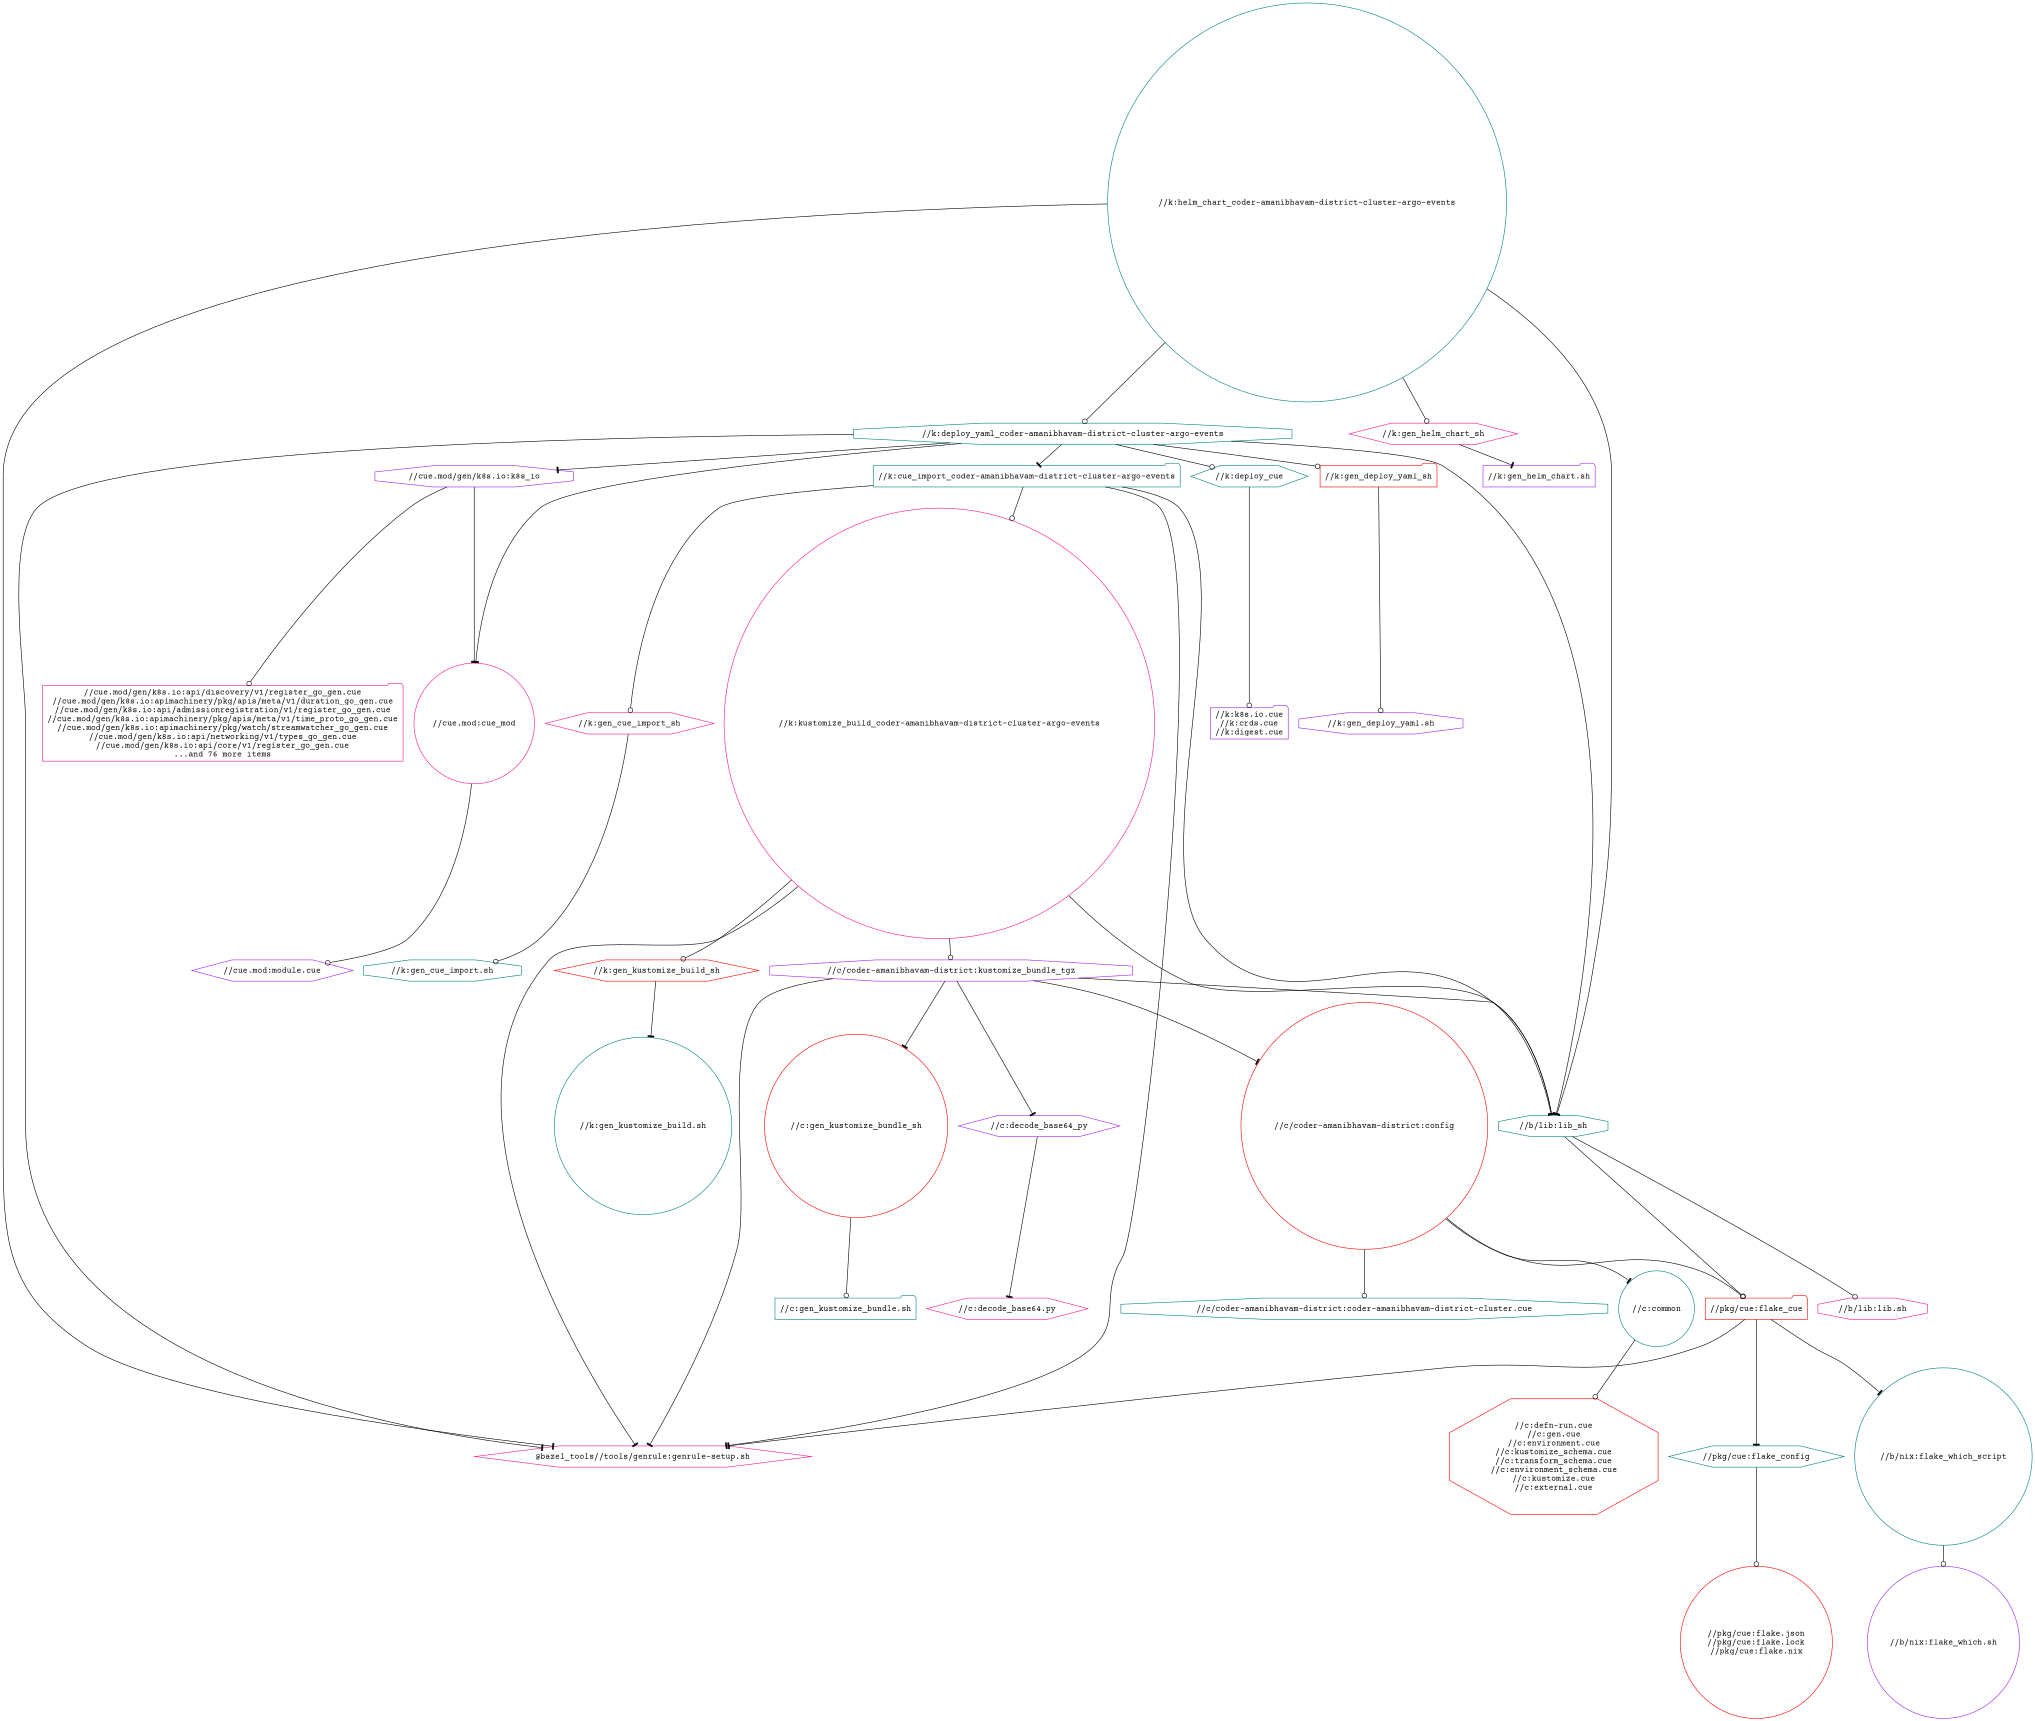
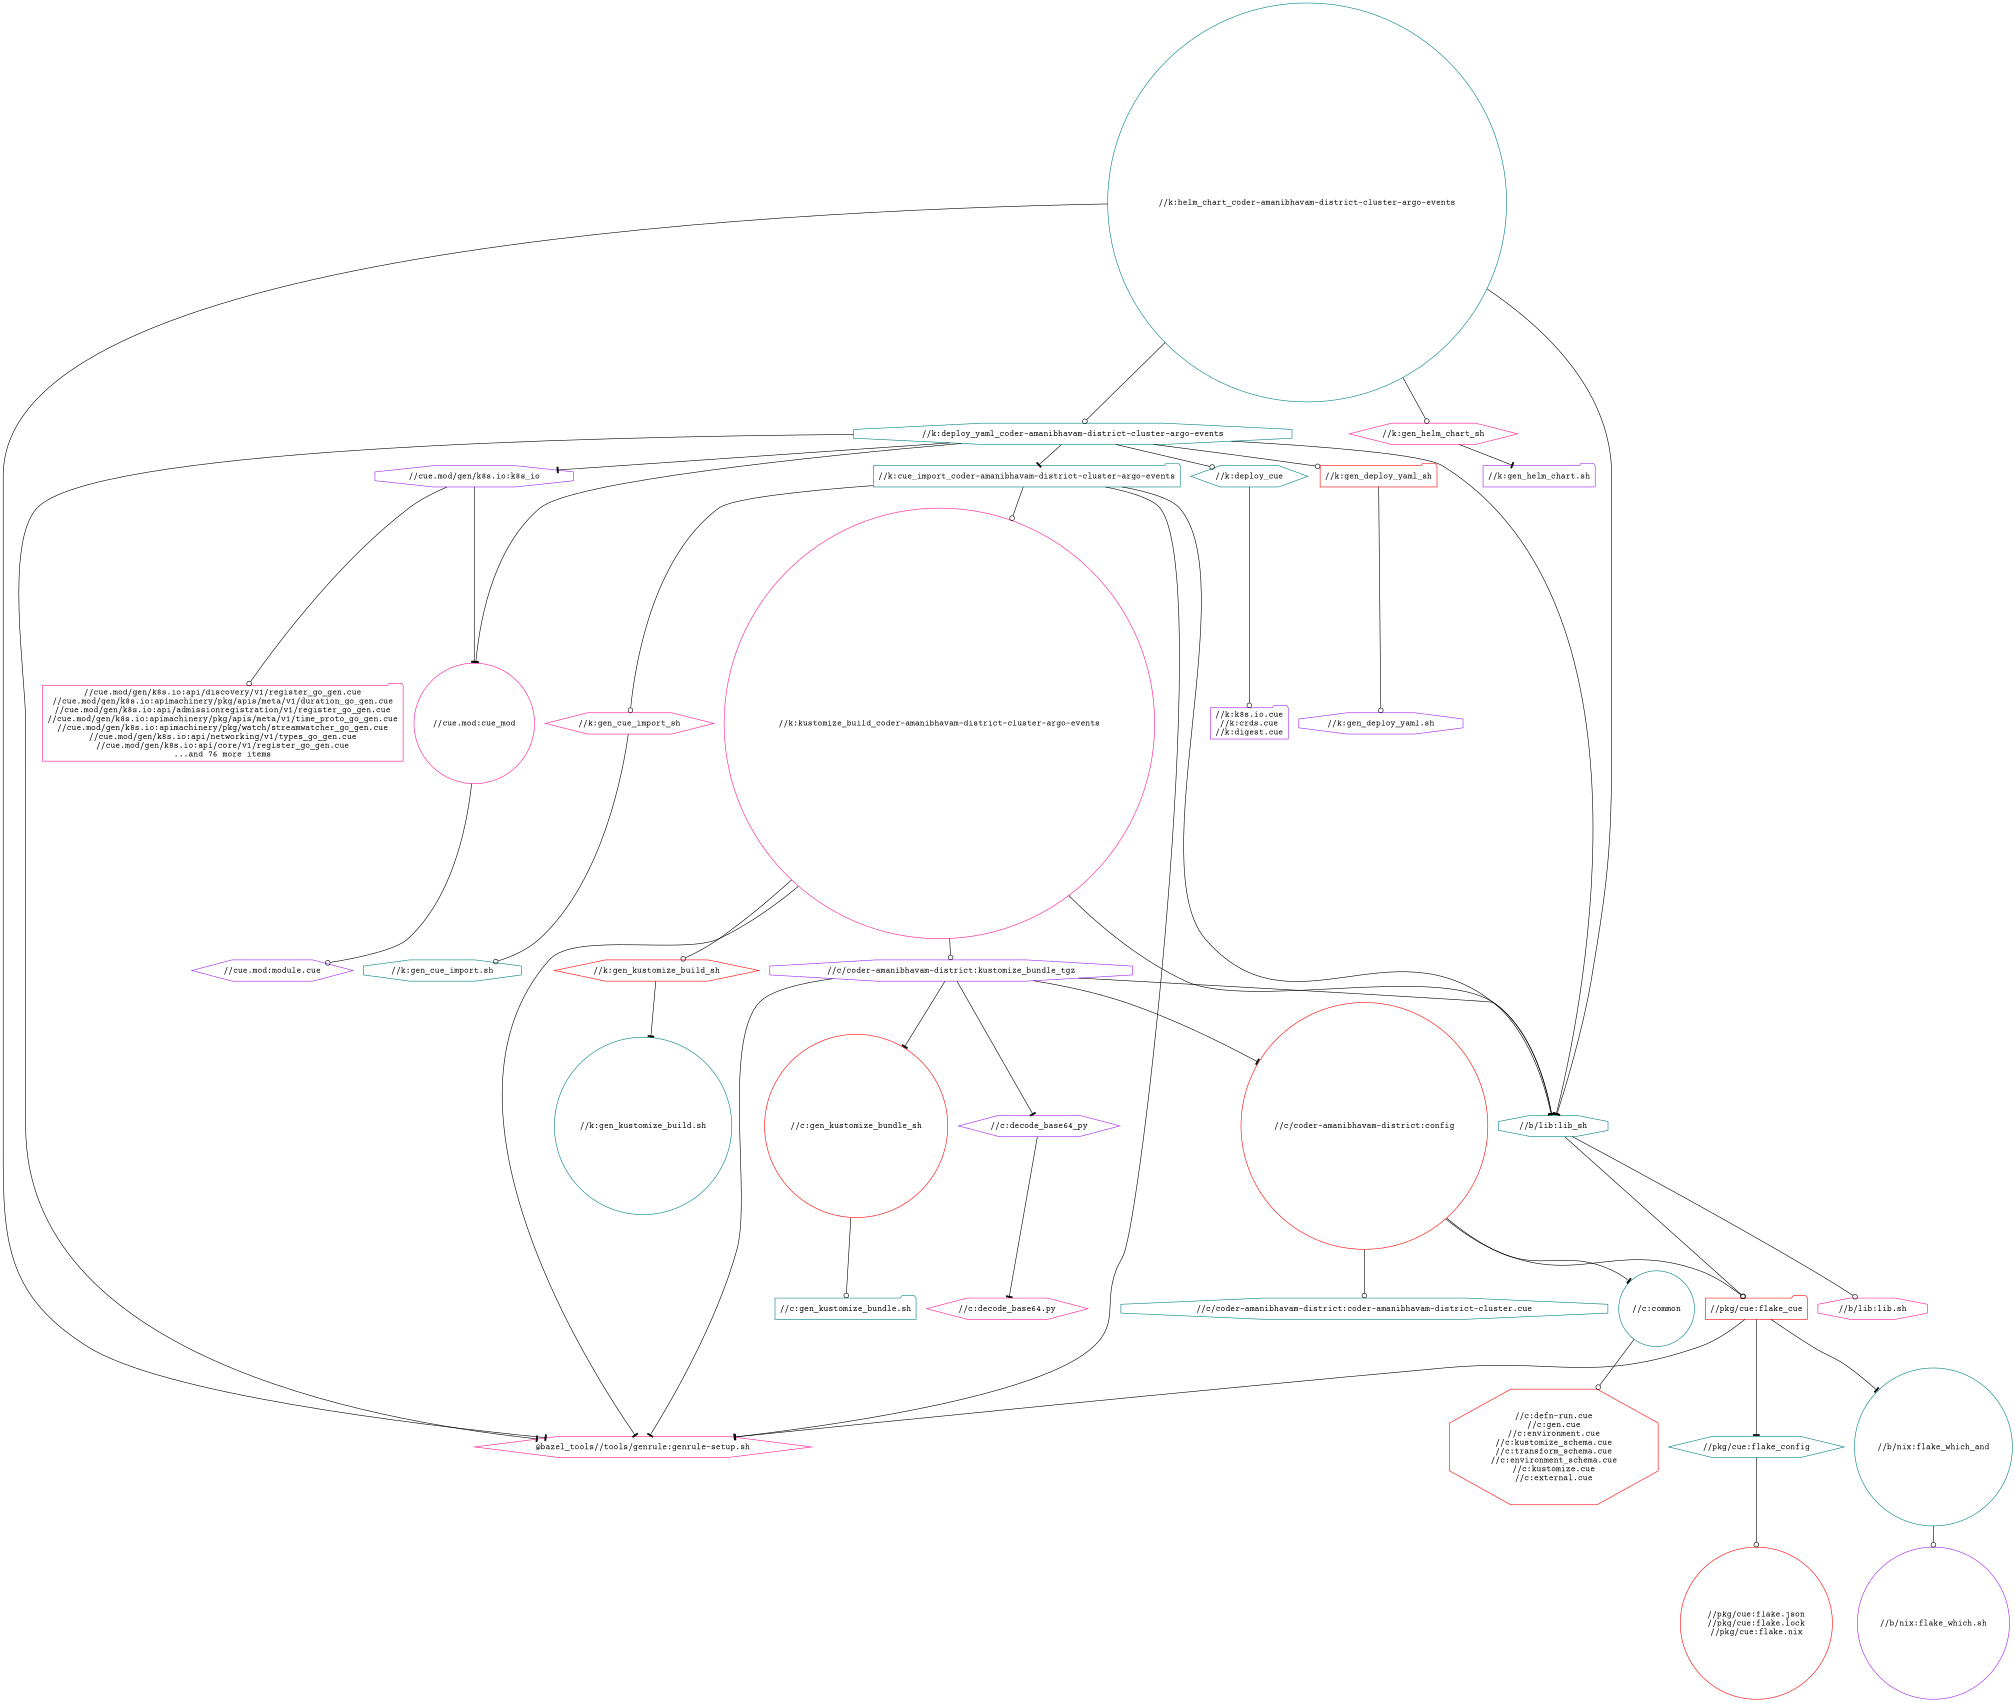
(1943, 1457) -> (1933, 1447)
